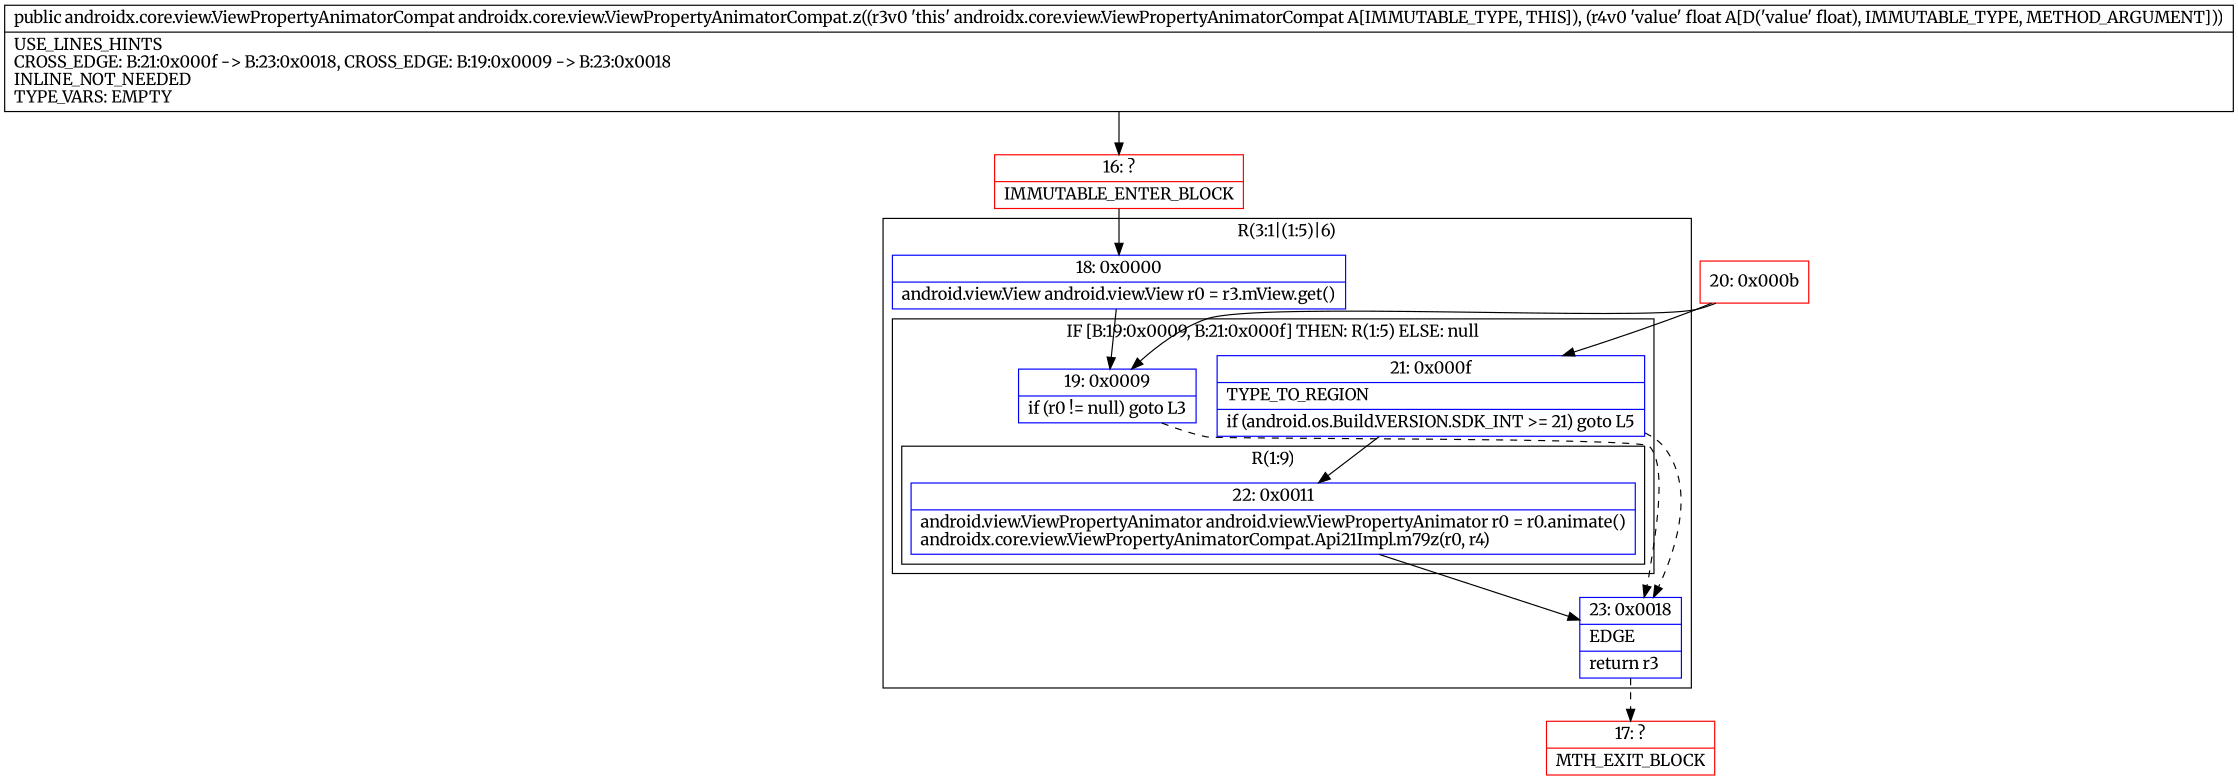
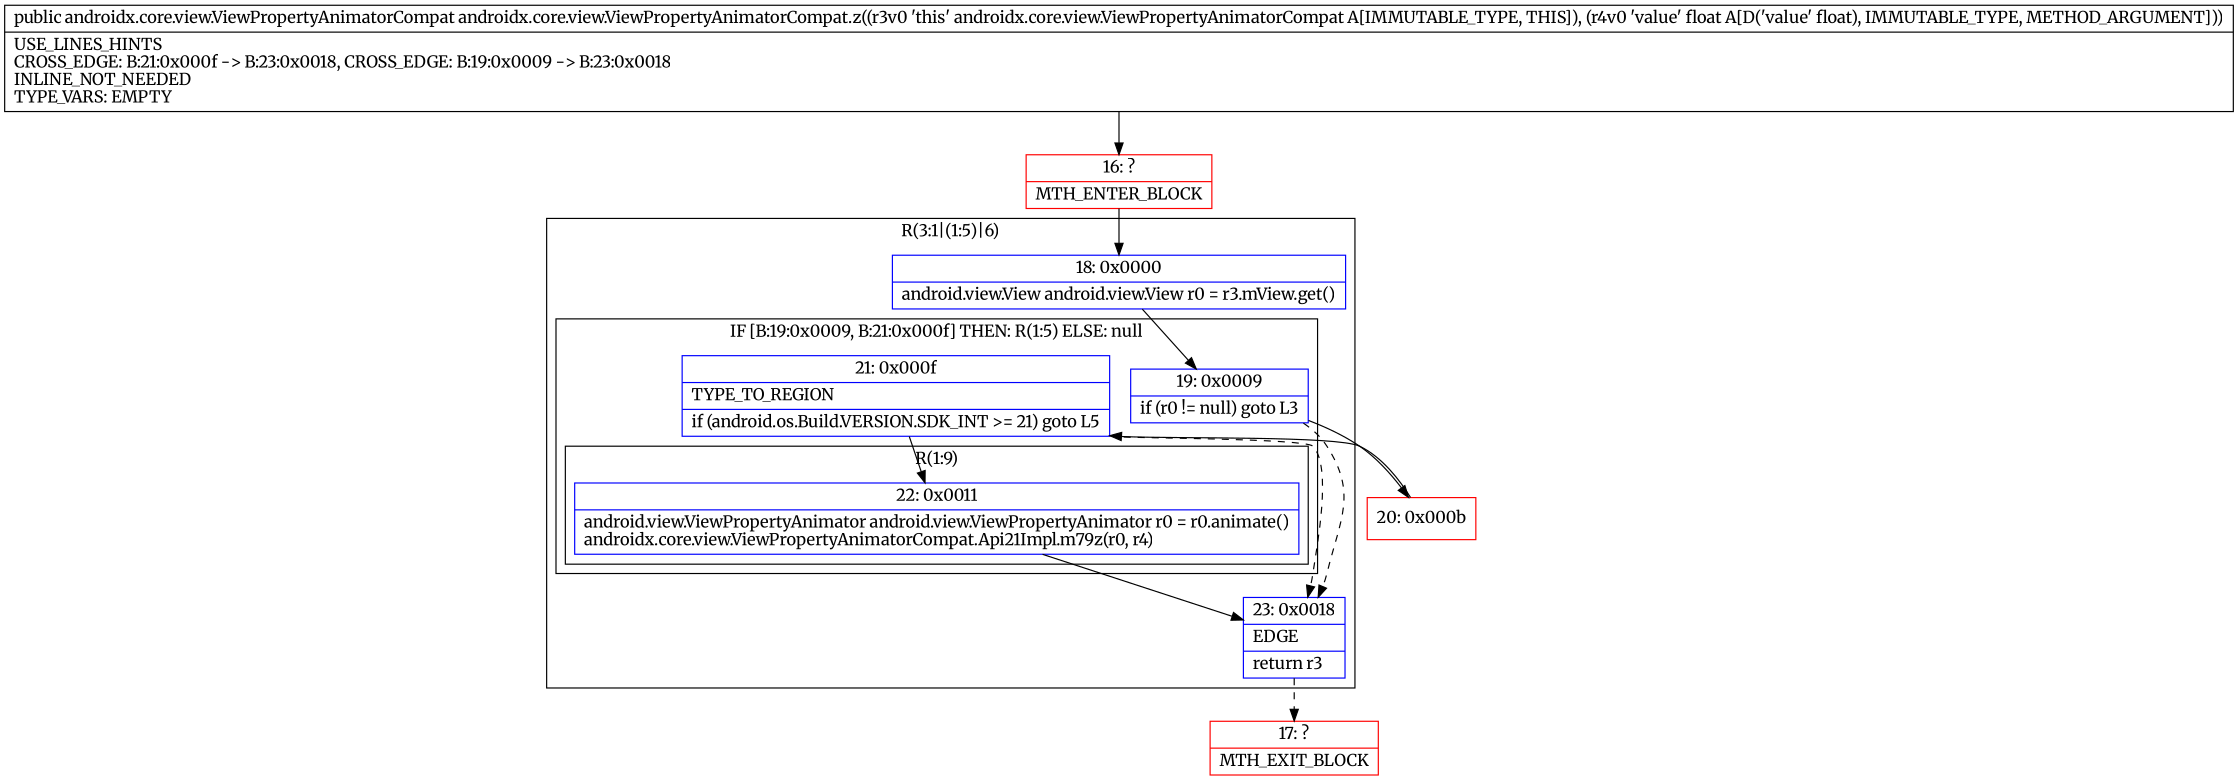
(1119, 194) -> (1119, 194)
(1422, 312) -> (1340, 435)
